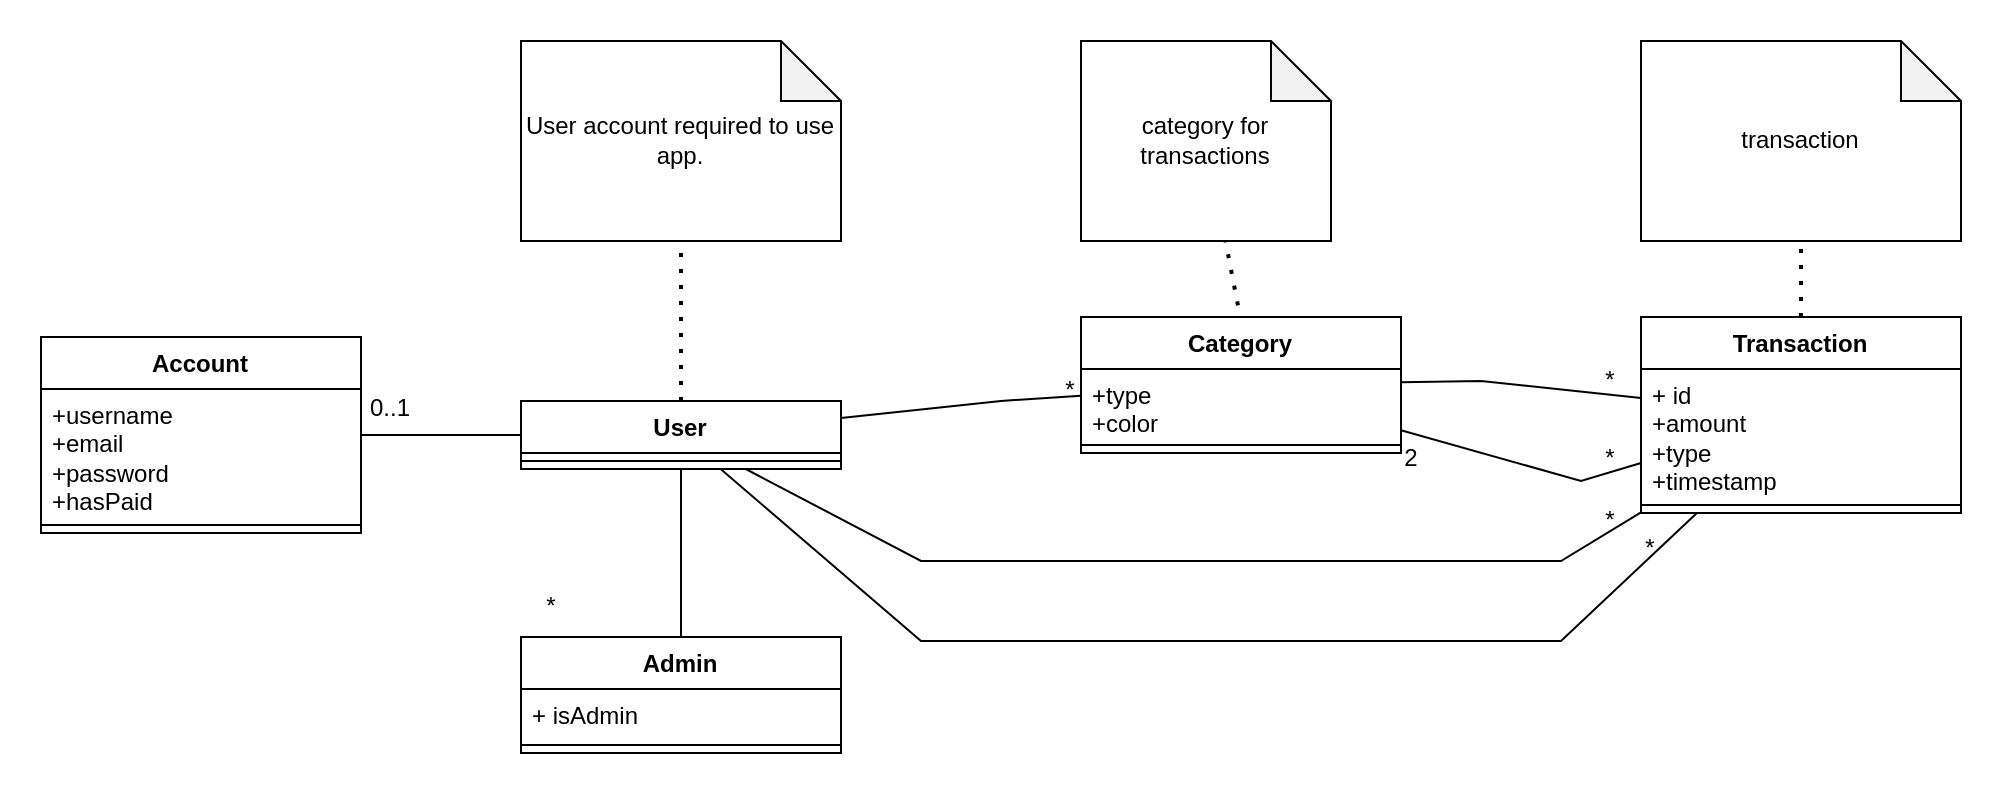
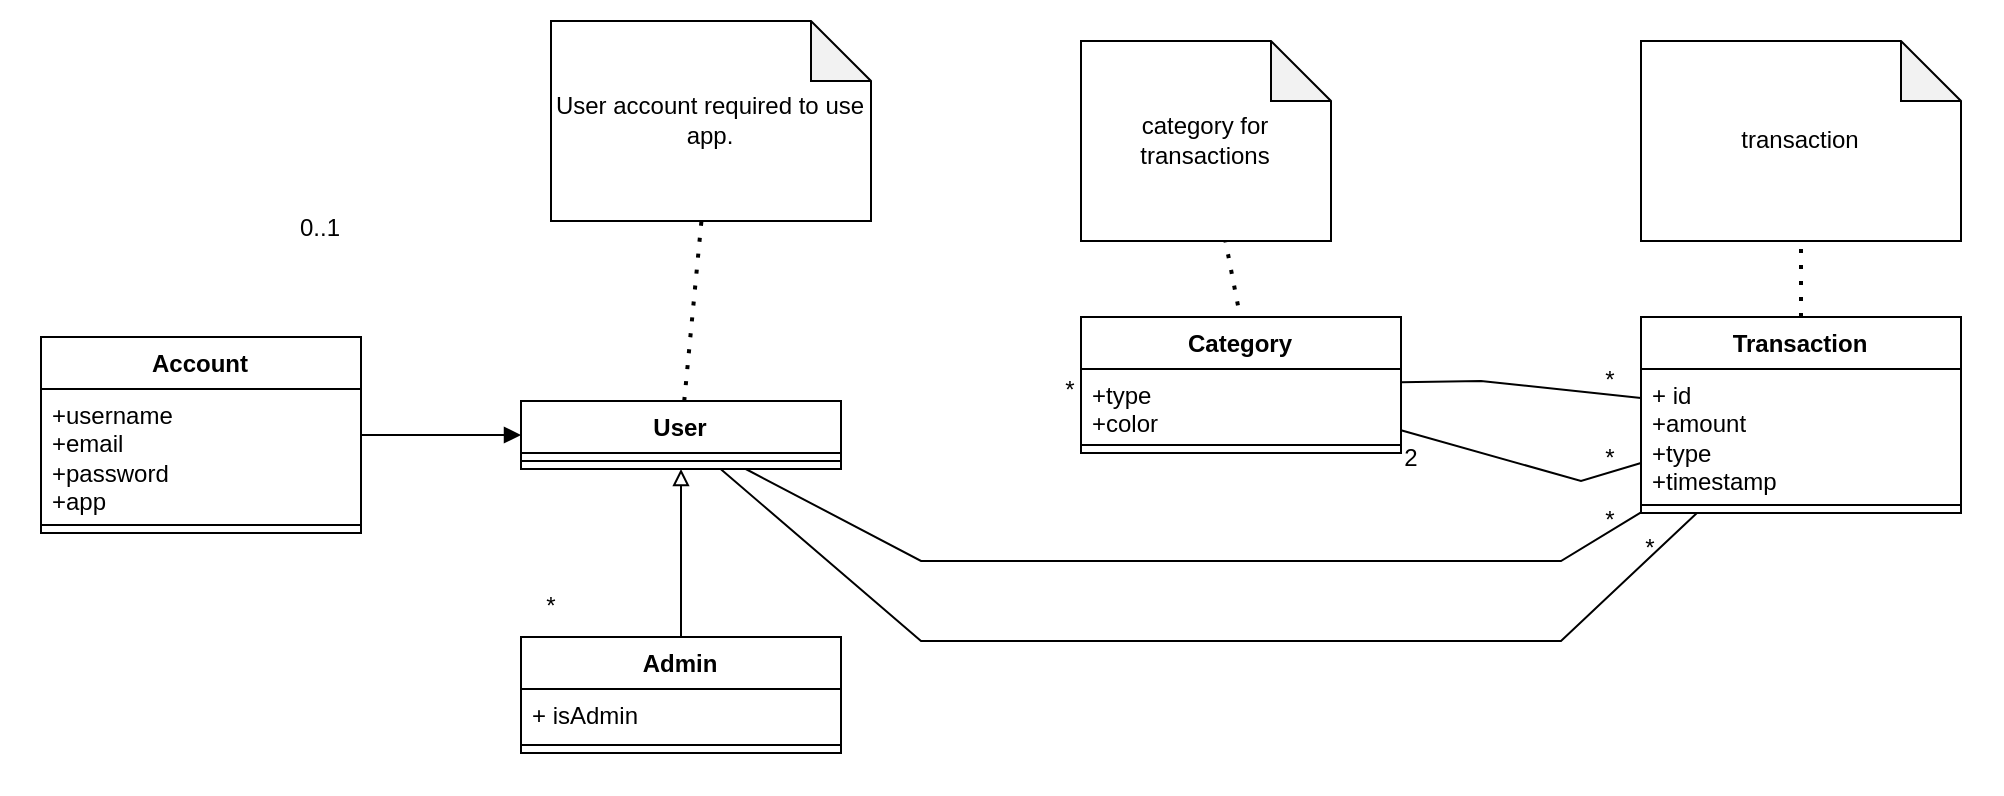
(681, 141) -> (711, 121)
(959, 405) -> none
(391, 409) -> (321, 229)
(510, 435) -> (503, 435)
(113, 461) -> (113, 461)
(681, 480) -> (681, 486)
